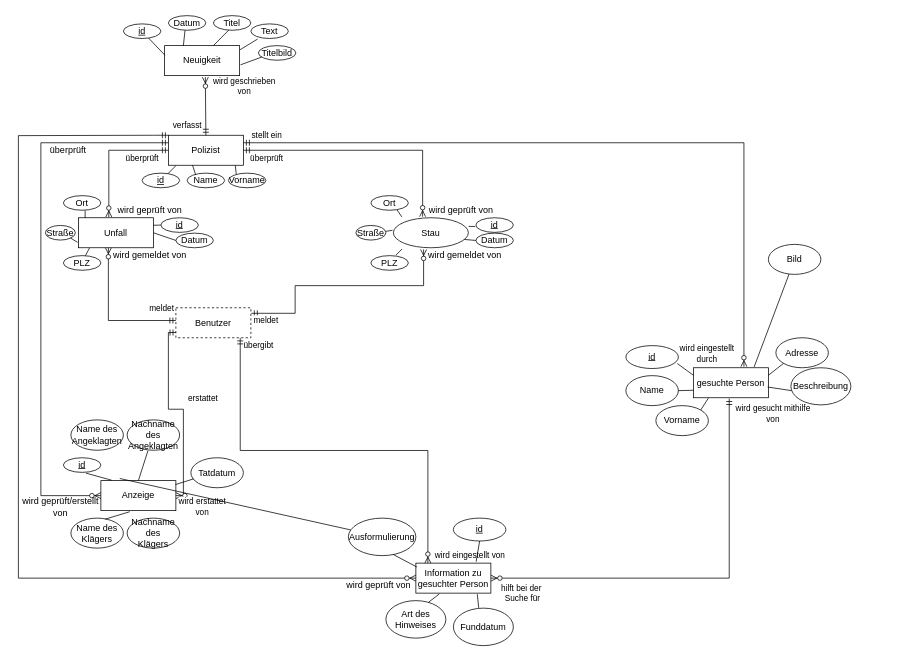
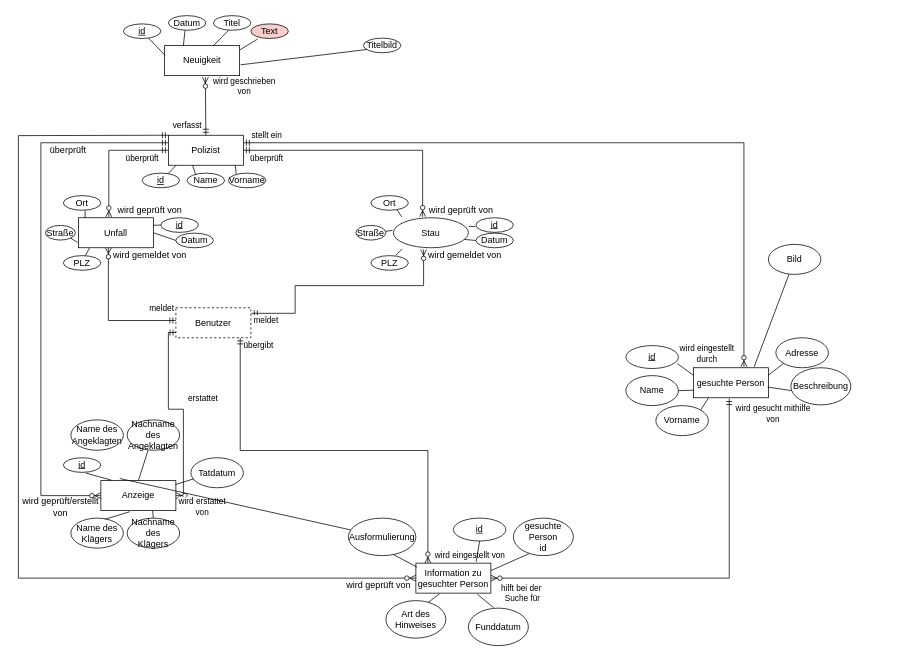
(270, 31) -> (270, 31)
(277, 53) -> (382, 45)
none -> (153, 515)
none -> (543, 537)
none -> (510, 562)
(483, 627) -> (498, 627)
